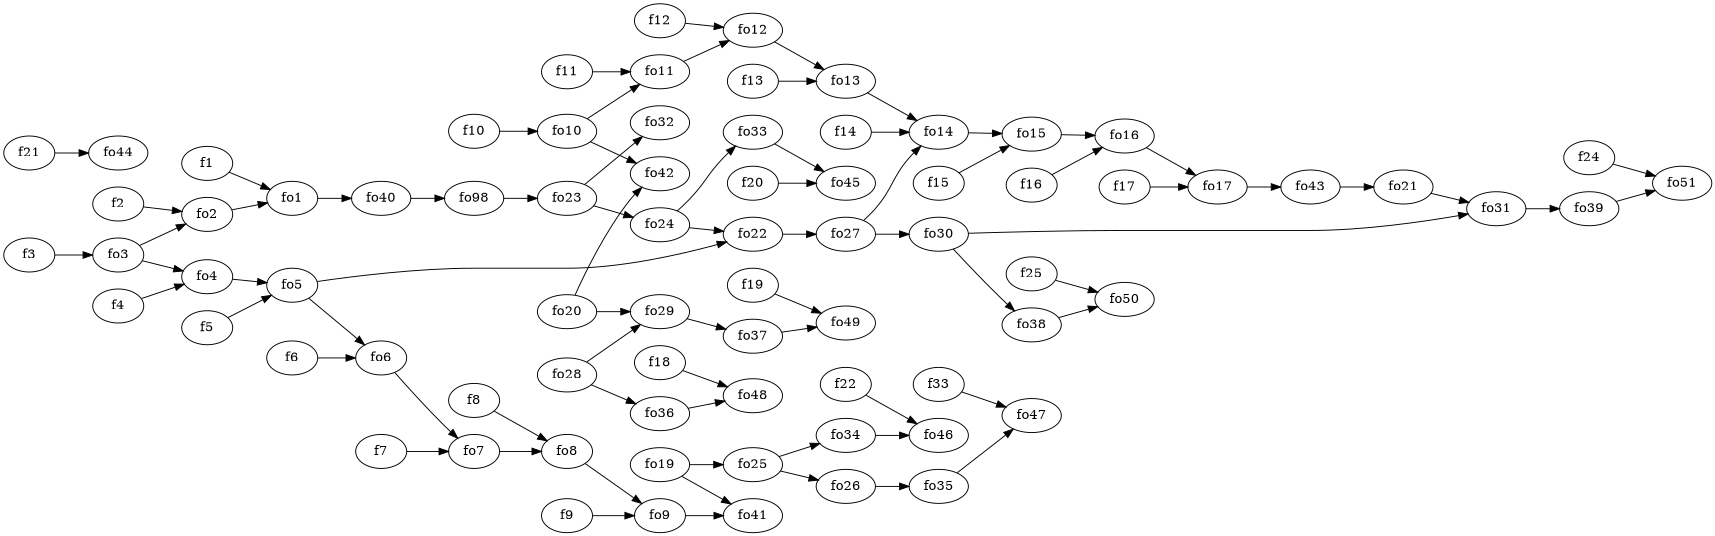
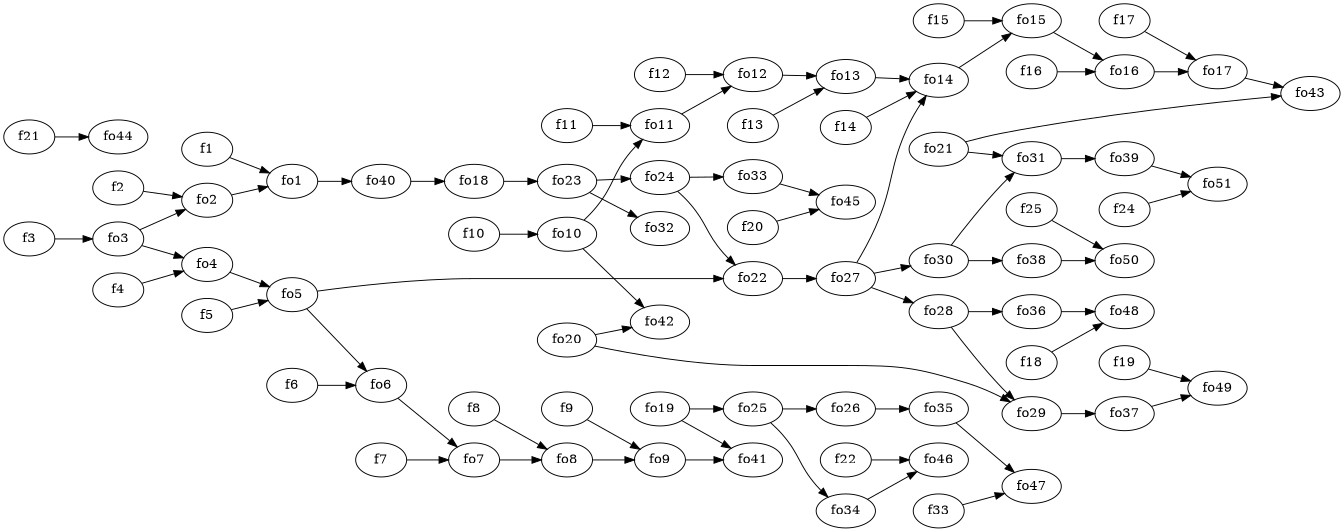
(1352, 187) -> (1118, 115)
(474, 198) -> (474, 181)
none -> (888, 294)
